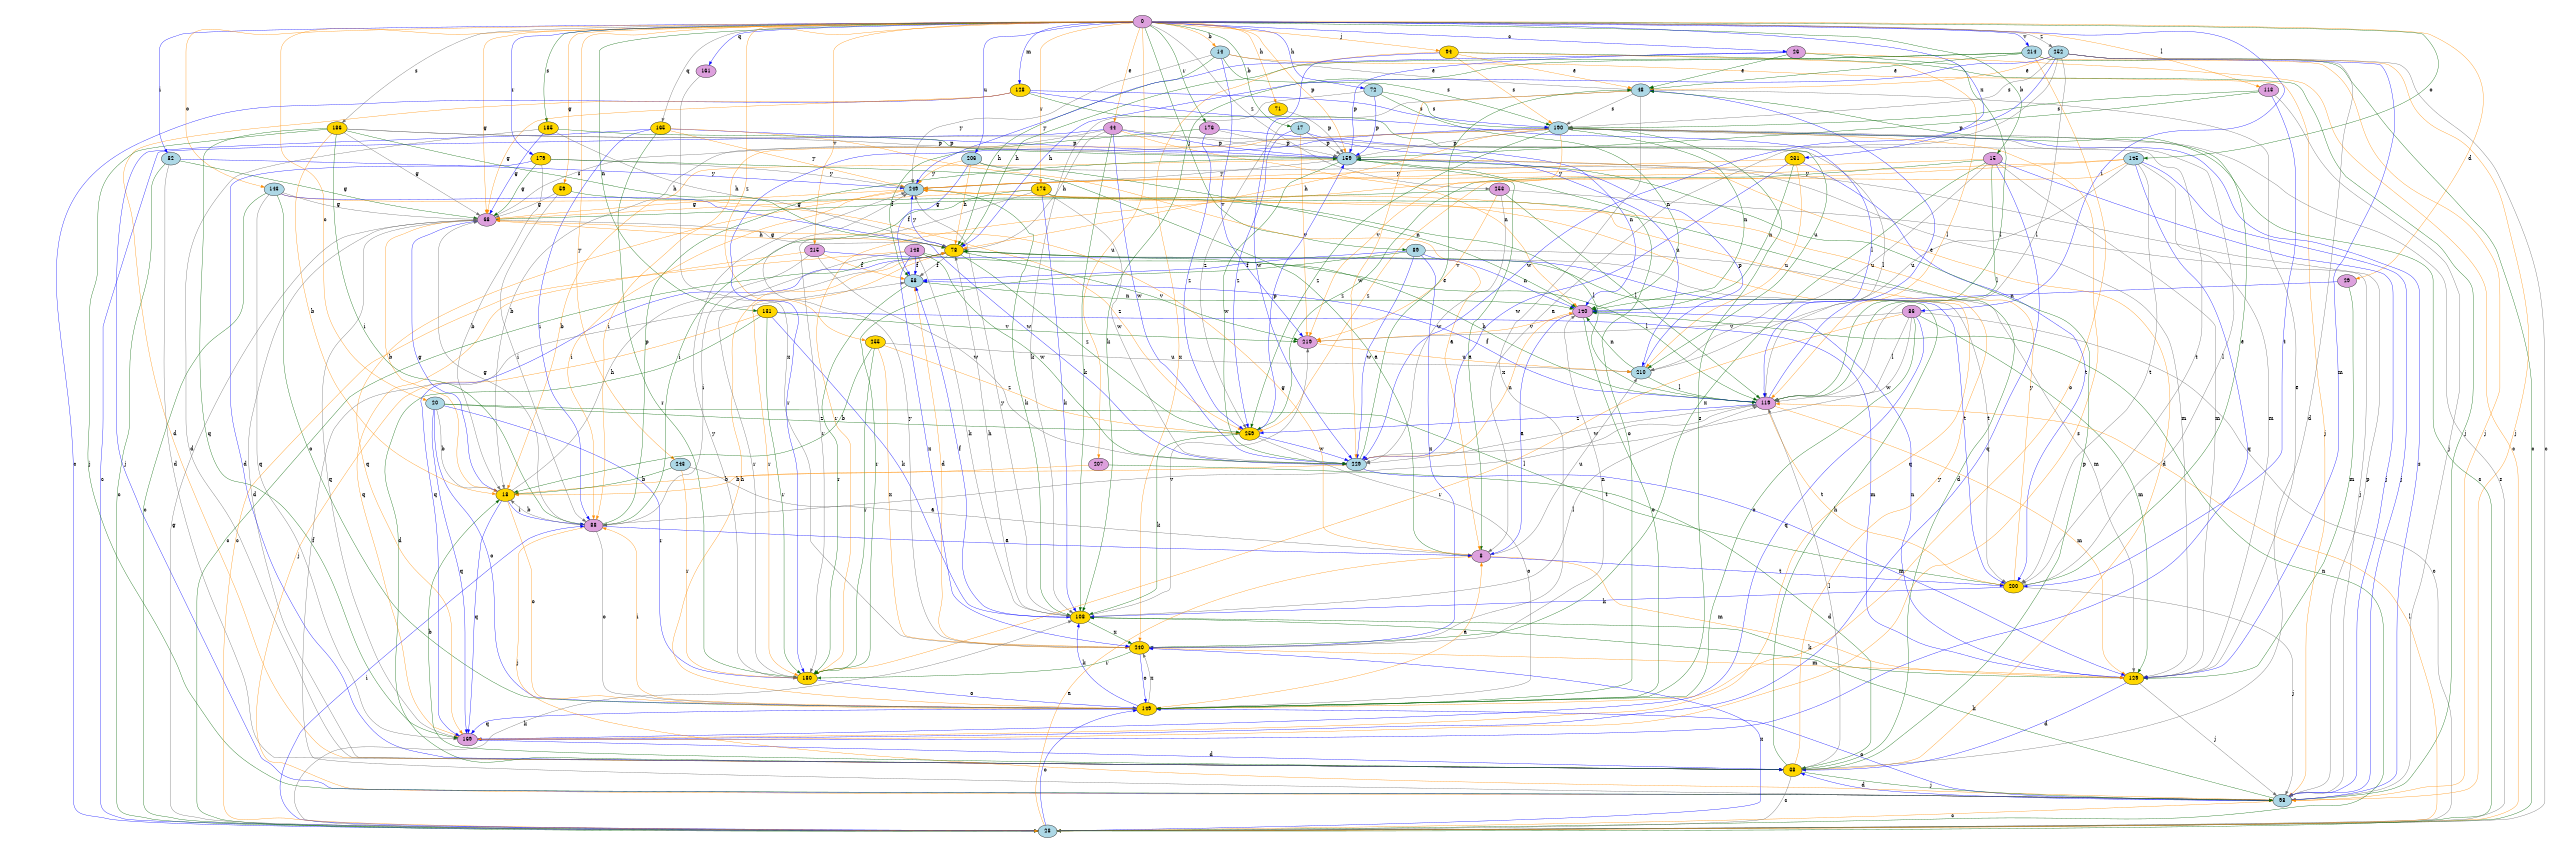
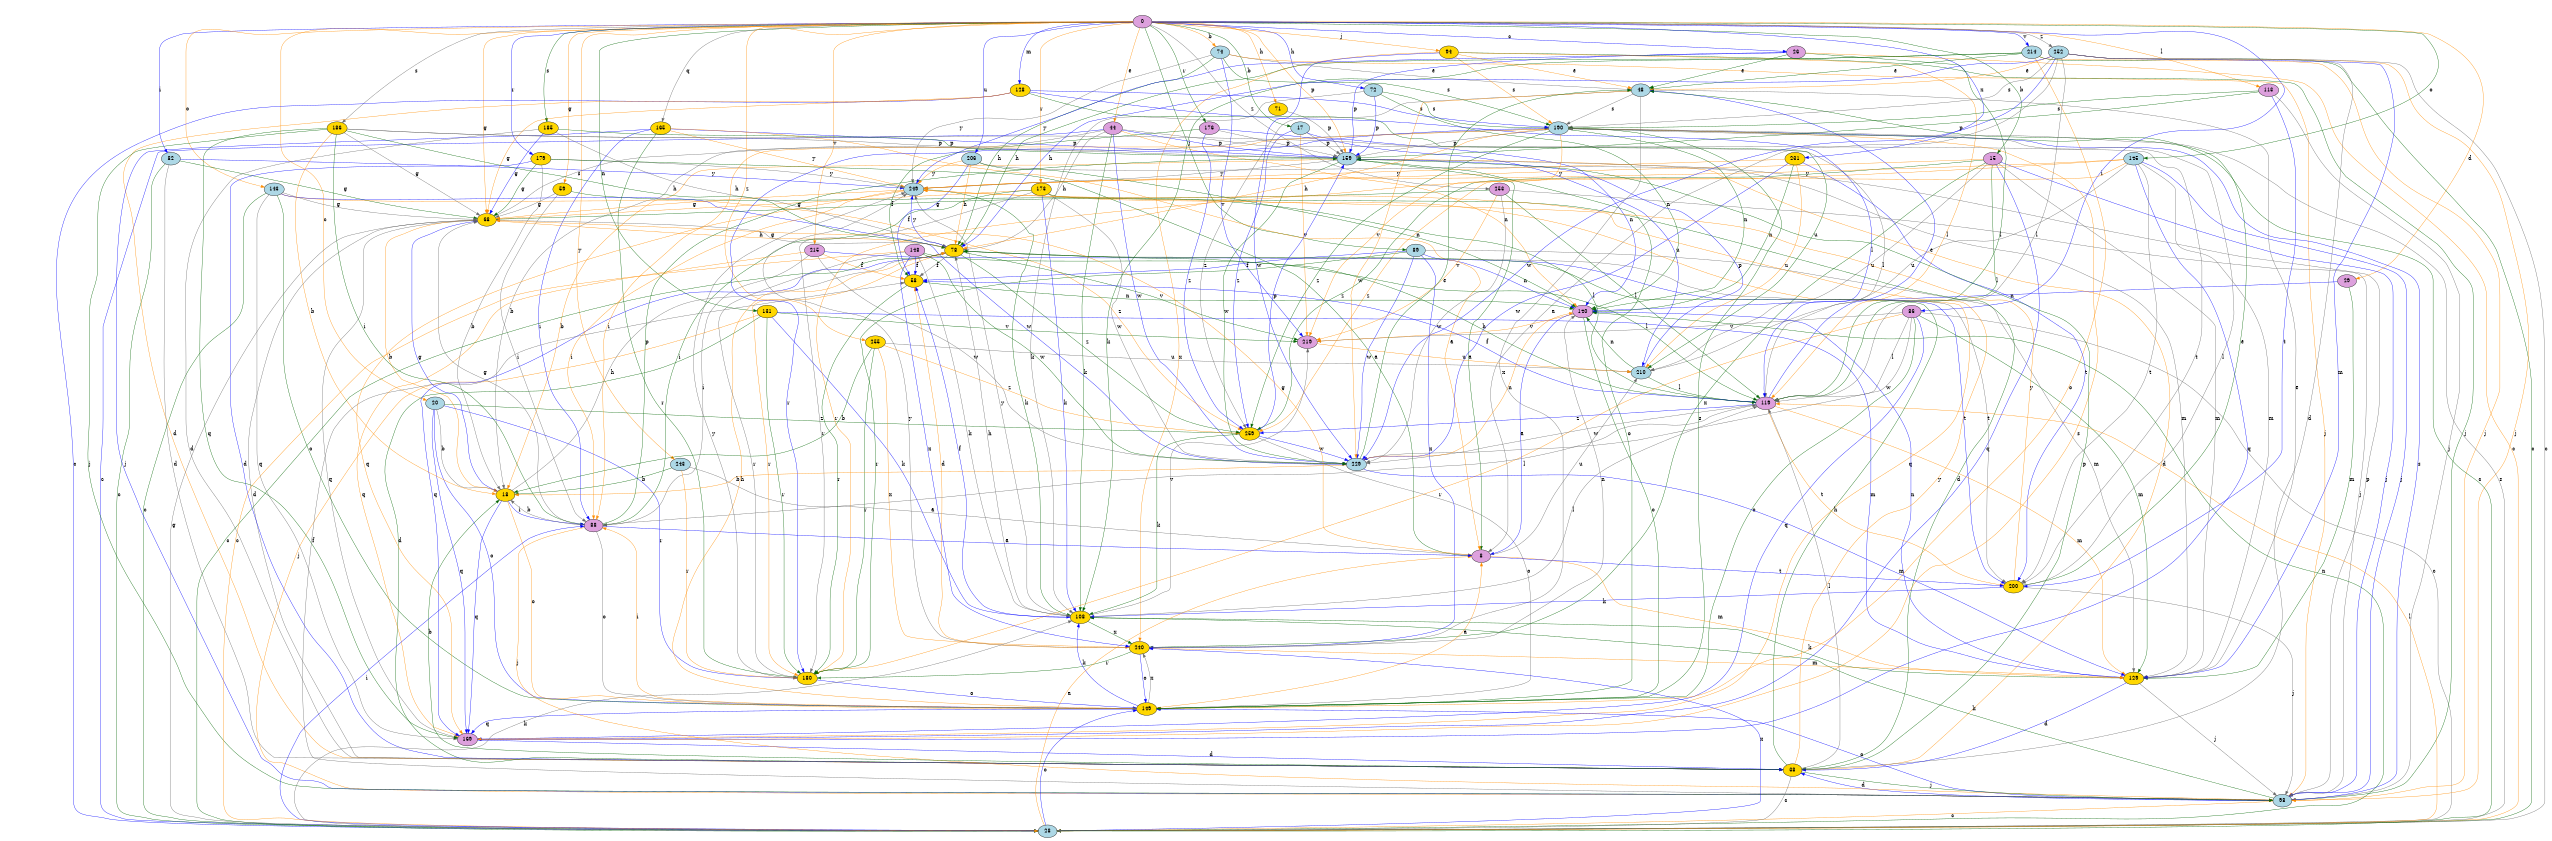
(1220, 52) -> (1220, 52)
(706, 71) -> none
(487, 220) -> (487, 220)
(914, 281) -> (914, 281)
(1195, 411) -> none
(1099, 464) -> none
